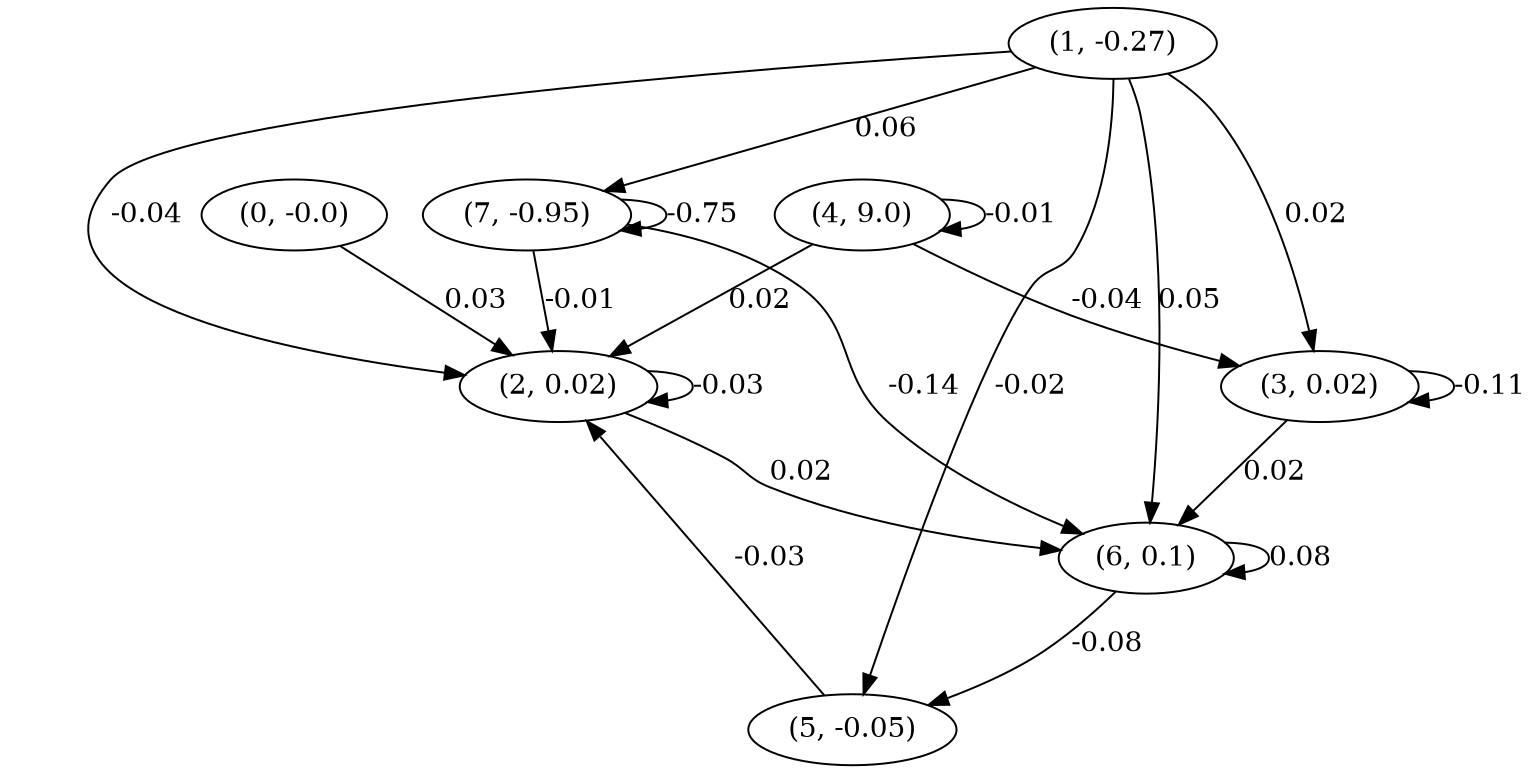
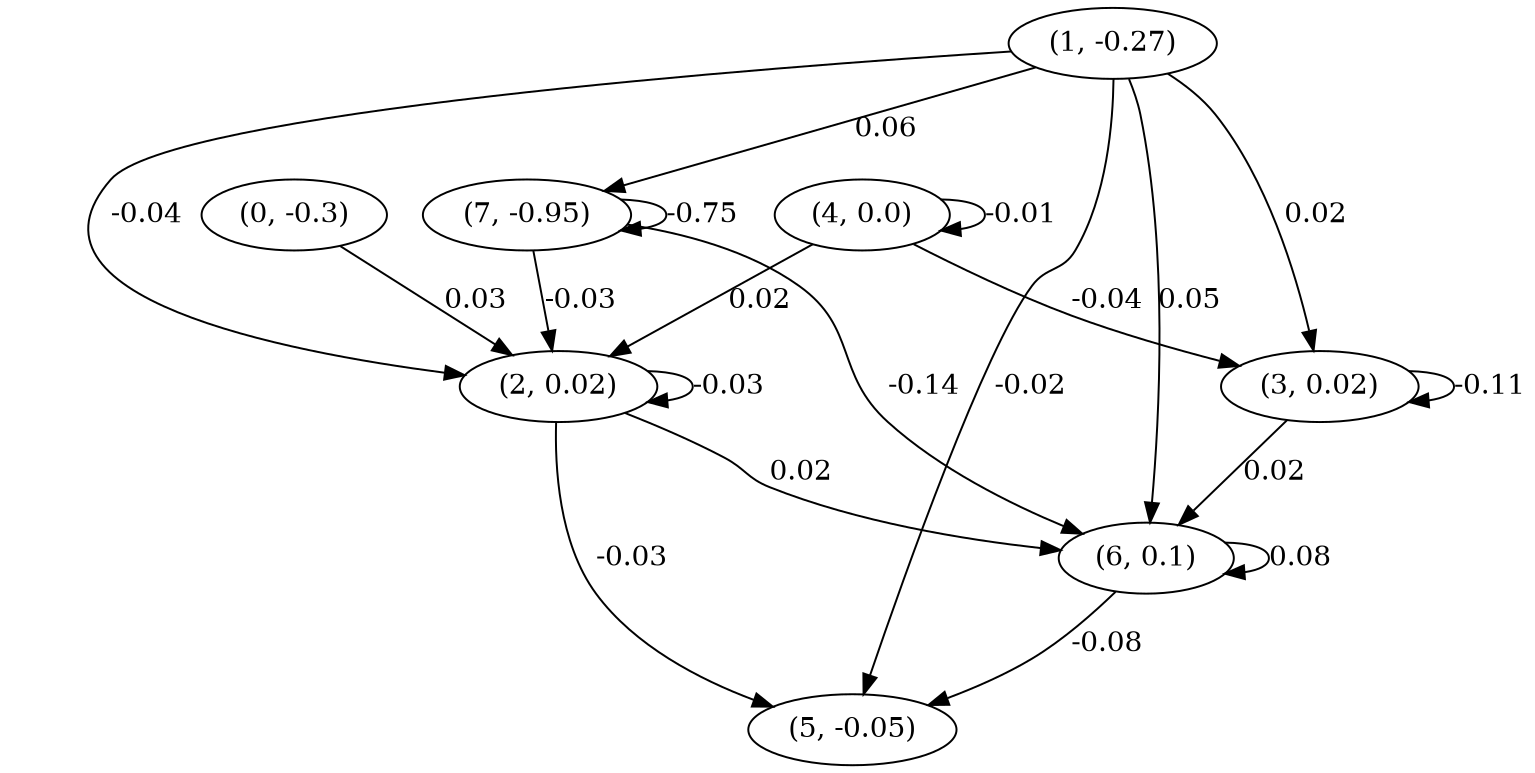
(294, 215) -> (294, 215)
(862, 215) -> (862, 215)
(581, 301) -> (581, 301)
(712, 566) -> (601, 599)
